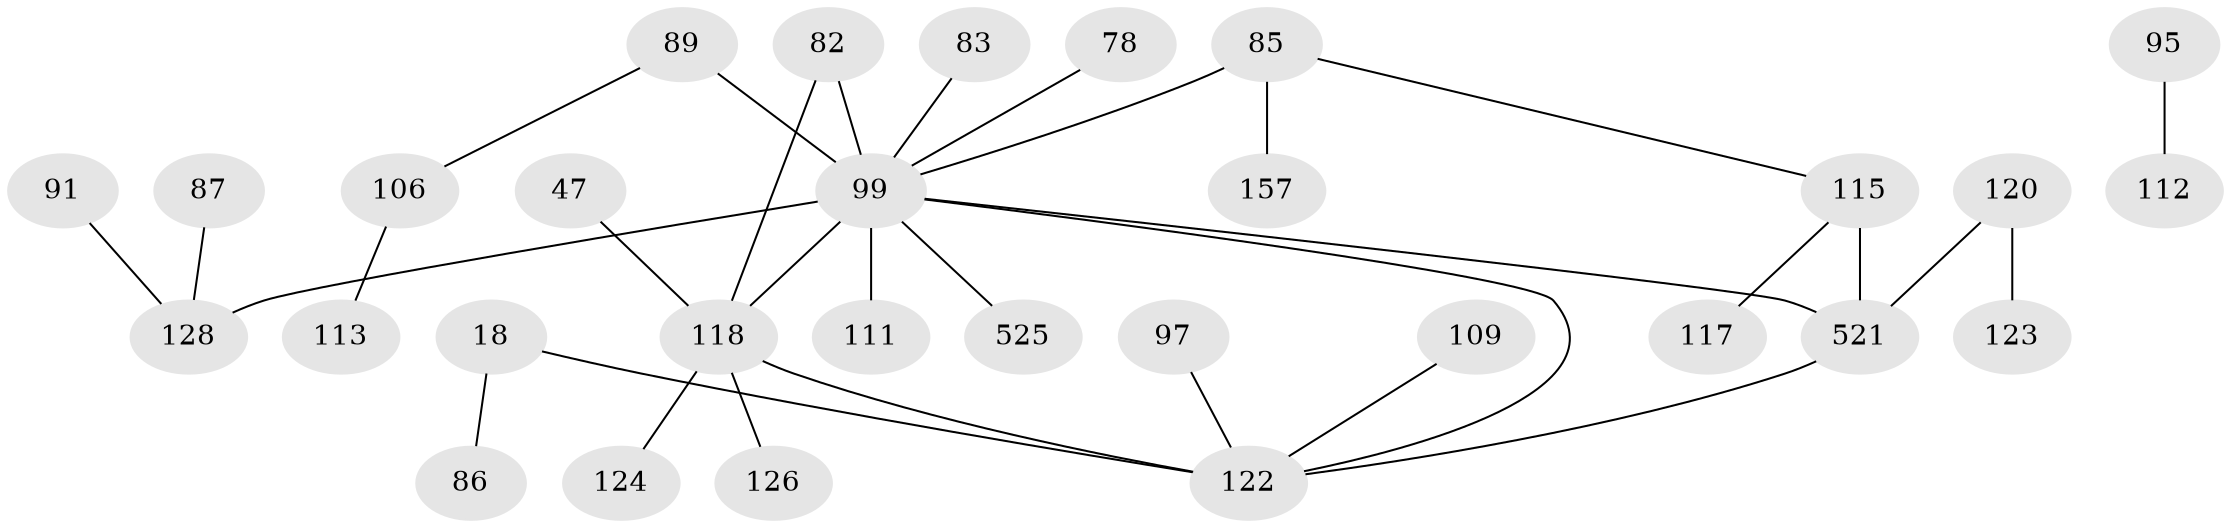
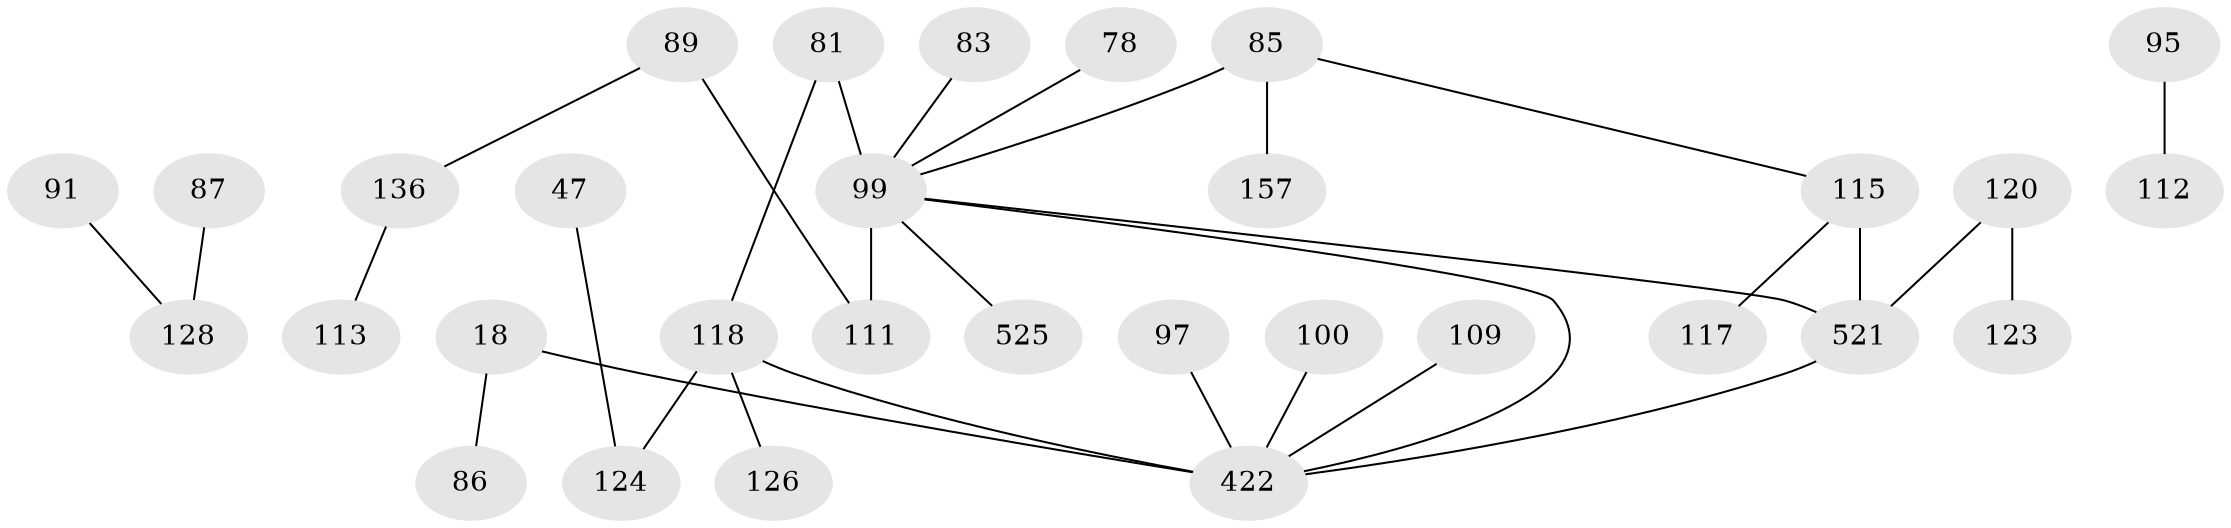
(828, 45) -> (828, 45)
(777, 118) -> (764, 175)
(400, 191) -> (400, 191)
(524, 251) -> none
(644, 264) -> (596, 337)
(795, 264) -> none
none -> (1324, 337)
(1249, 483) -> (1249, 483)
